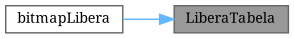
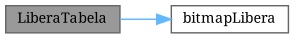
(141, 19) -> (138, 19)
